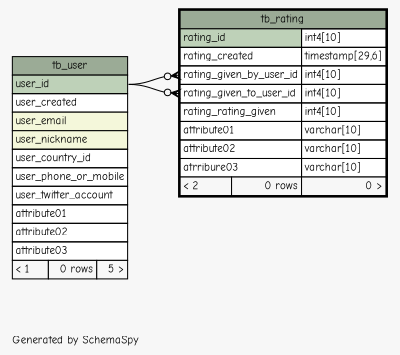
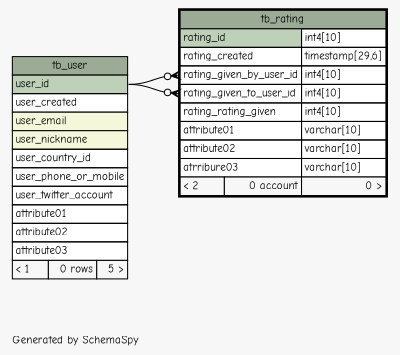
(281, 186) -> (274, 186)
